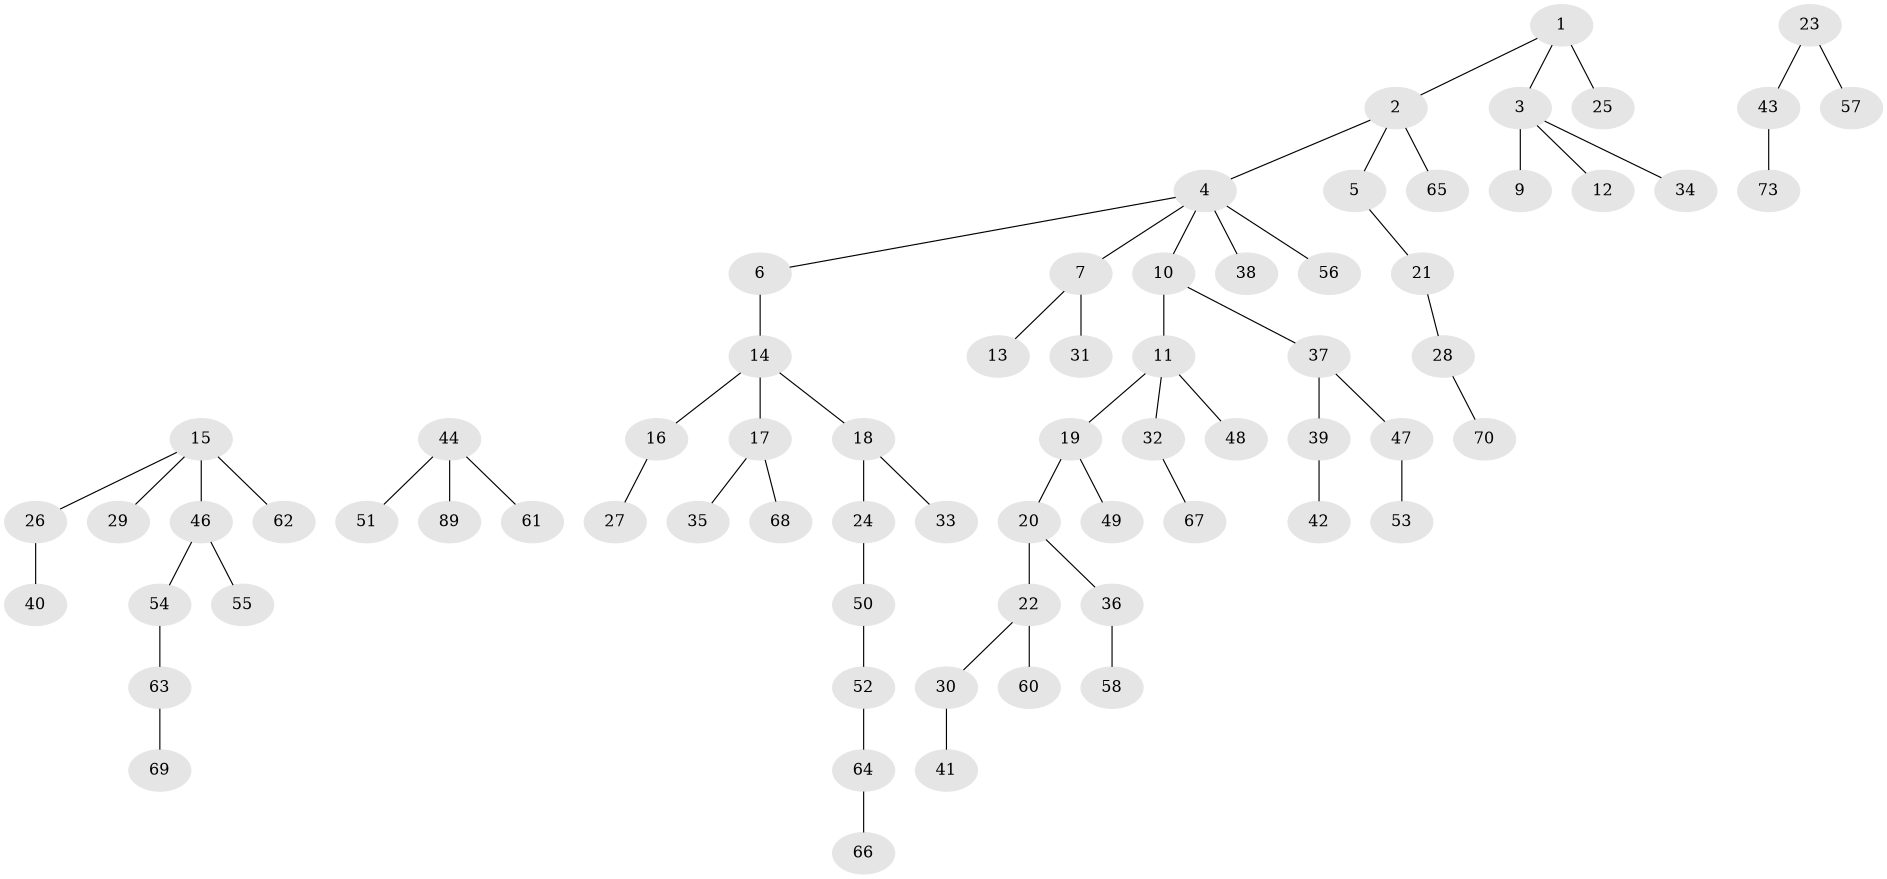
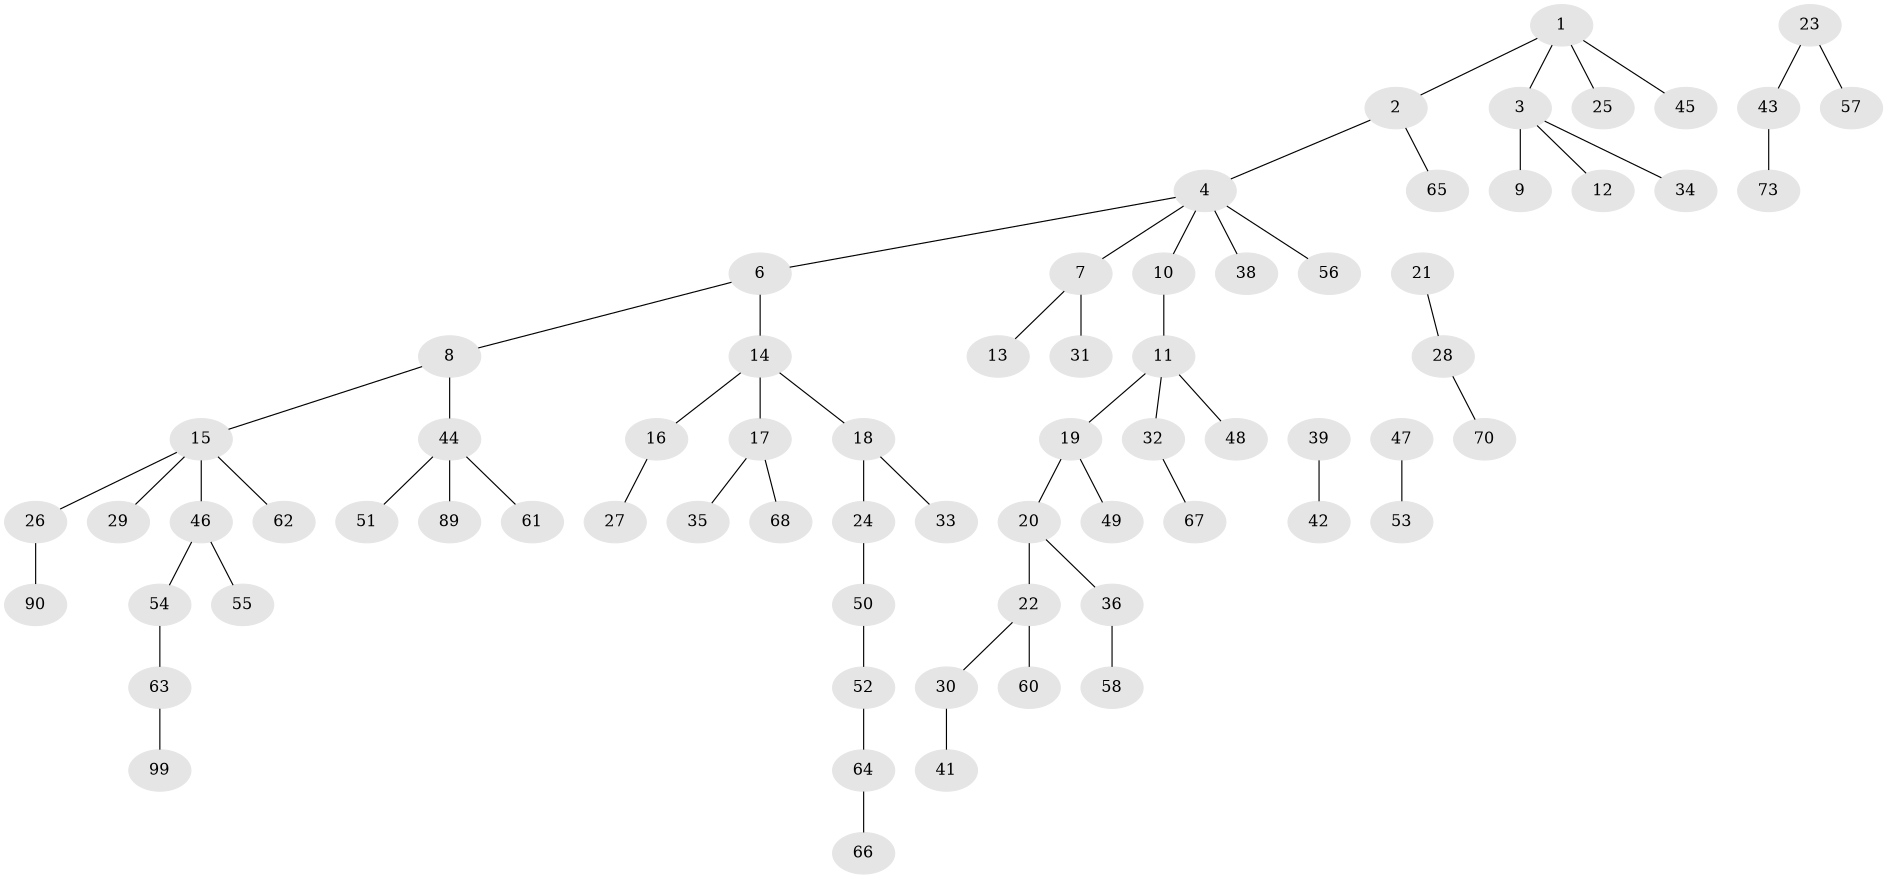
none -> (1686, 108)
(1355, 191) -> none
none -> (450, 356)
(1319, 356) -> none
(36, 605) -> (36, 605)
(160, 770) -> (160, 770)
